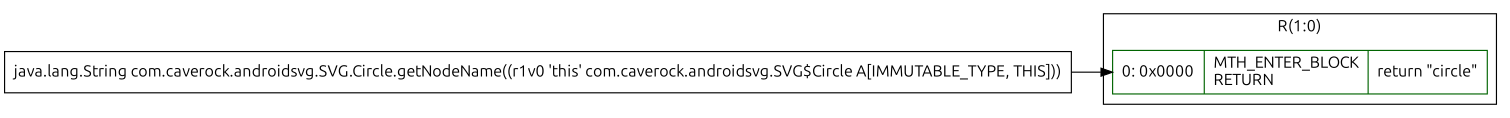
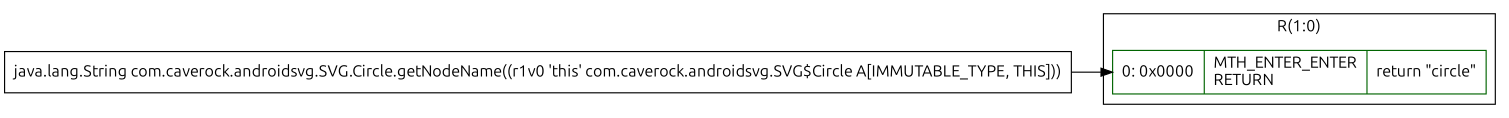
(1286, 63) -> (1286, 63)
